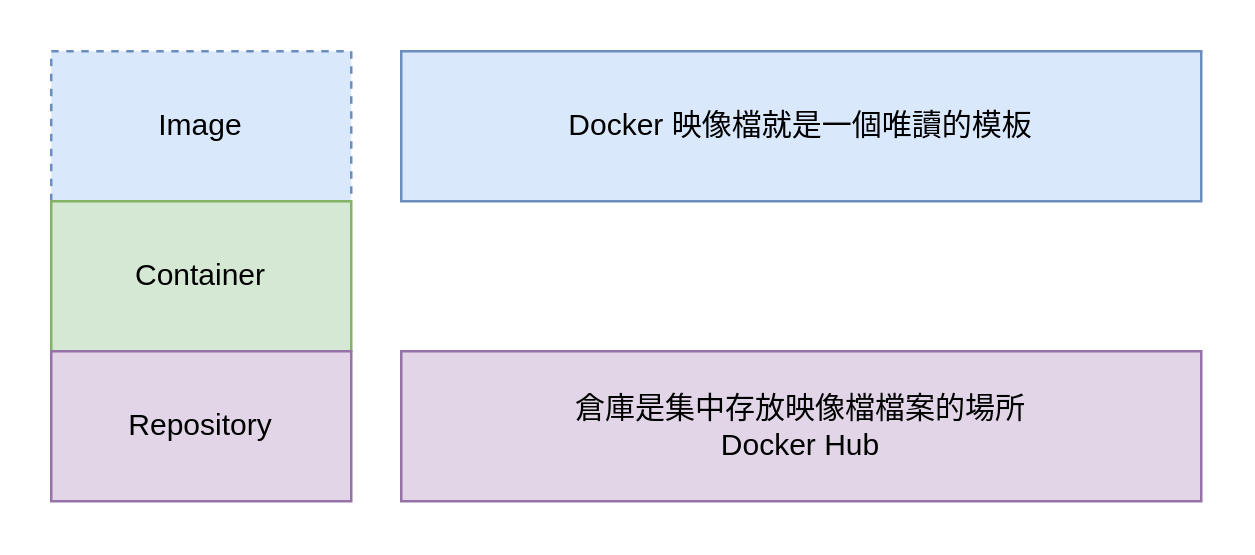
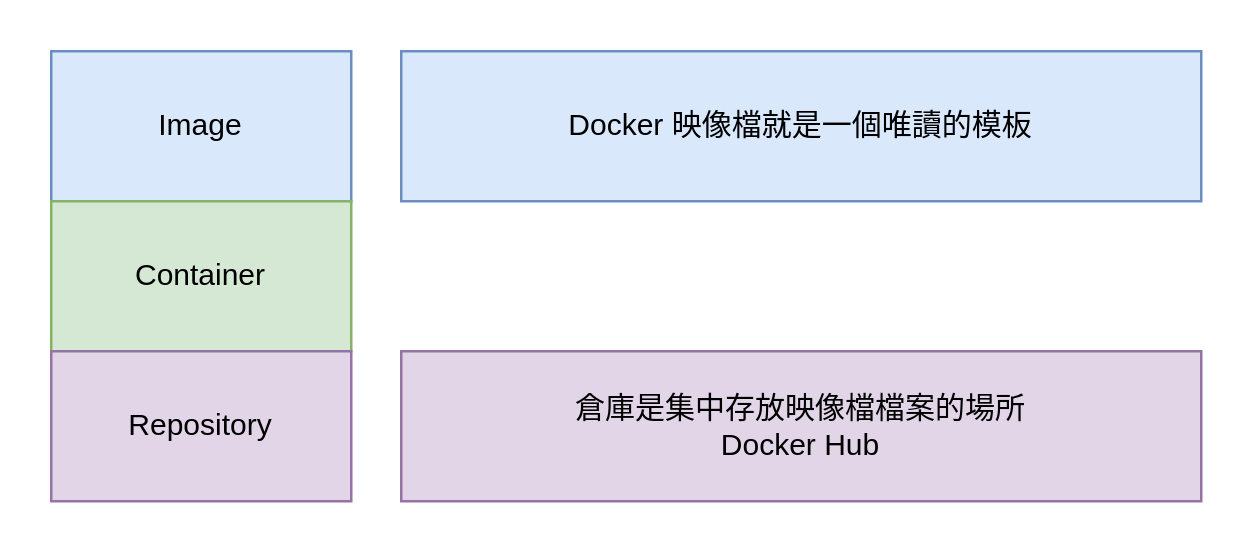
(201, 126) -> (201, 126)
